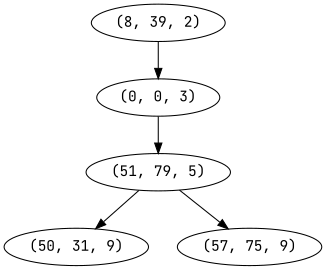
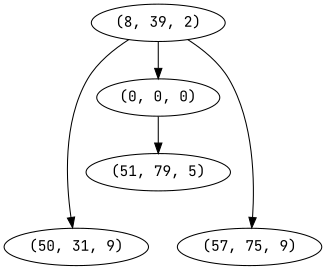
(158, 98) -> (158, 98)
(121, 206) -> (73, 118)
(200, 206) -> (245, 118)
